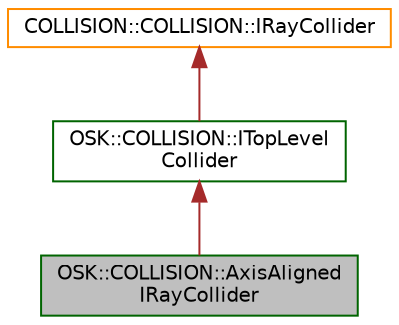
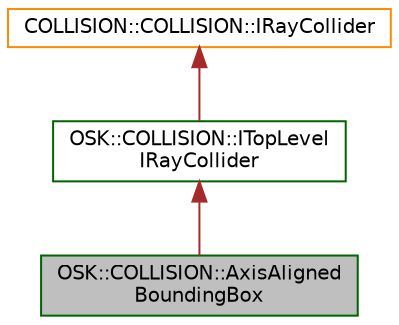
(199, 151) -> (199, 151)
(199, 286) -> (199, 286)
